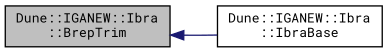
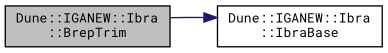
(201, 35) -> (187, 17)
